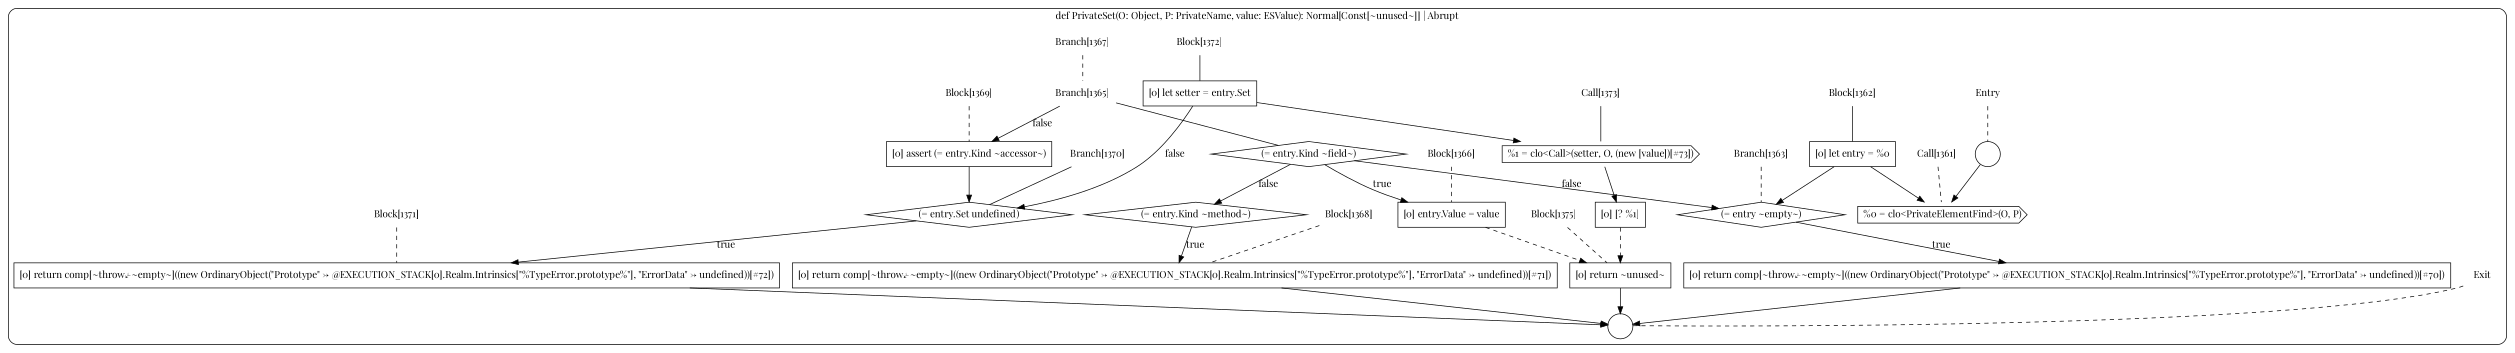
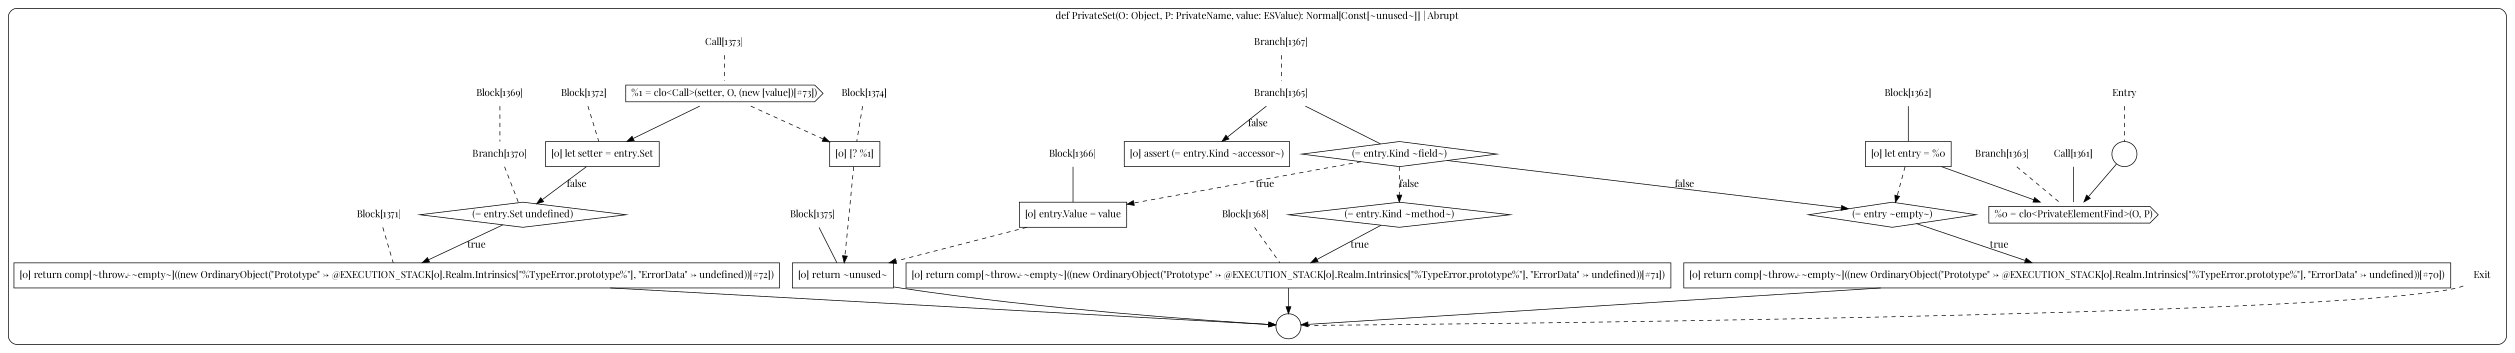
(1200, 68) -> (593, 124)
none -> (865, 93)
(1385, 122) -> (667, 122)
(969, 124) -> (500, 124)
(1601, 124) -> (724, 68)
(969, 181) -> none
(1609, 181) -> (787, 123)
(1256, 183) -> (1399, 181)
(1452, 184) -> (1073, 184)
(1761, 184) -> (2038, 184)
(1808, 184) -> (1901, 181)
(1940, 184) -> (2074, 184)
(1362, 185) -> (1247, 182)
(1031, 186) -> (512, 185)
(1587, 245) -> (828, 245)
